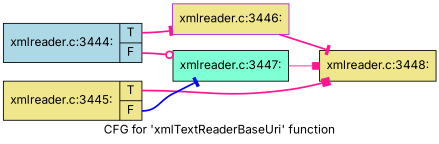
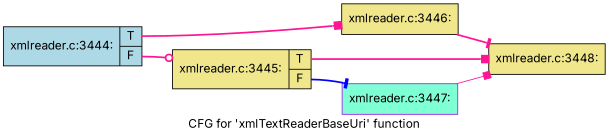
(231, 19) -> (400, 19)
(155, 32) -> (237, 33)
(154, 53) -> (154, 57)
(231, 66) -> (400, 99)
